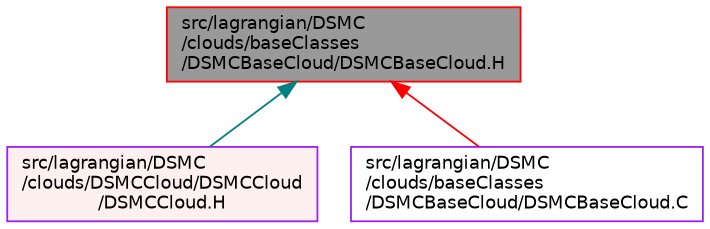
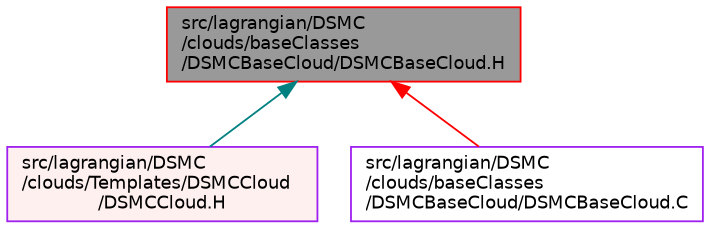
(162, 184) -> (162, 184)
